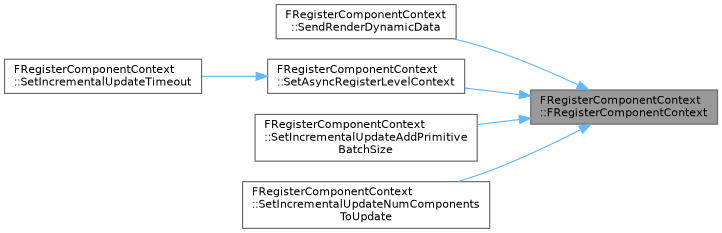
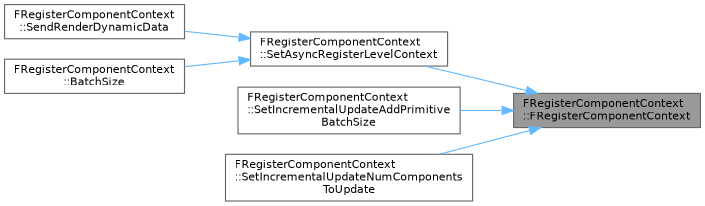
(517, 59) -> (212, 34)
(103, 76) -> (95, 76)
